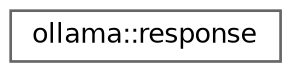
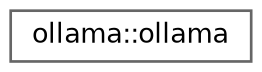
(146, 36) -> (131, 36)
